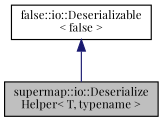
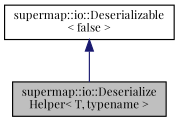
(81, 22) -> (89, 22)
